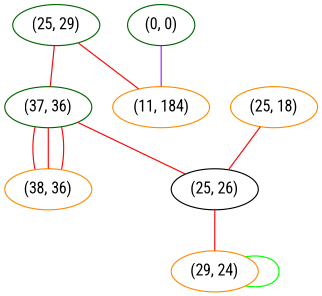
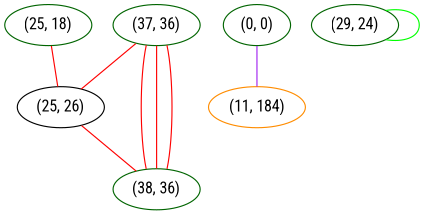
(56, 25) -> none
(274, 107) -> (48, 25)
(48, 189) -> (157, 189)
(215, 230) -> (109, 148)
(215, 271) -> (355, 25)
